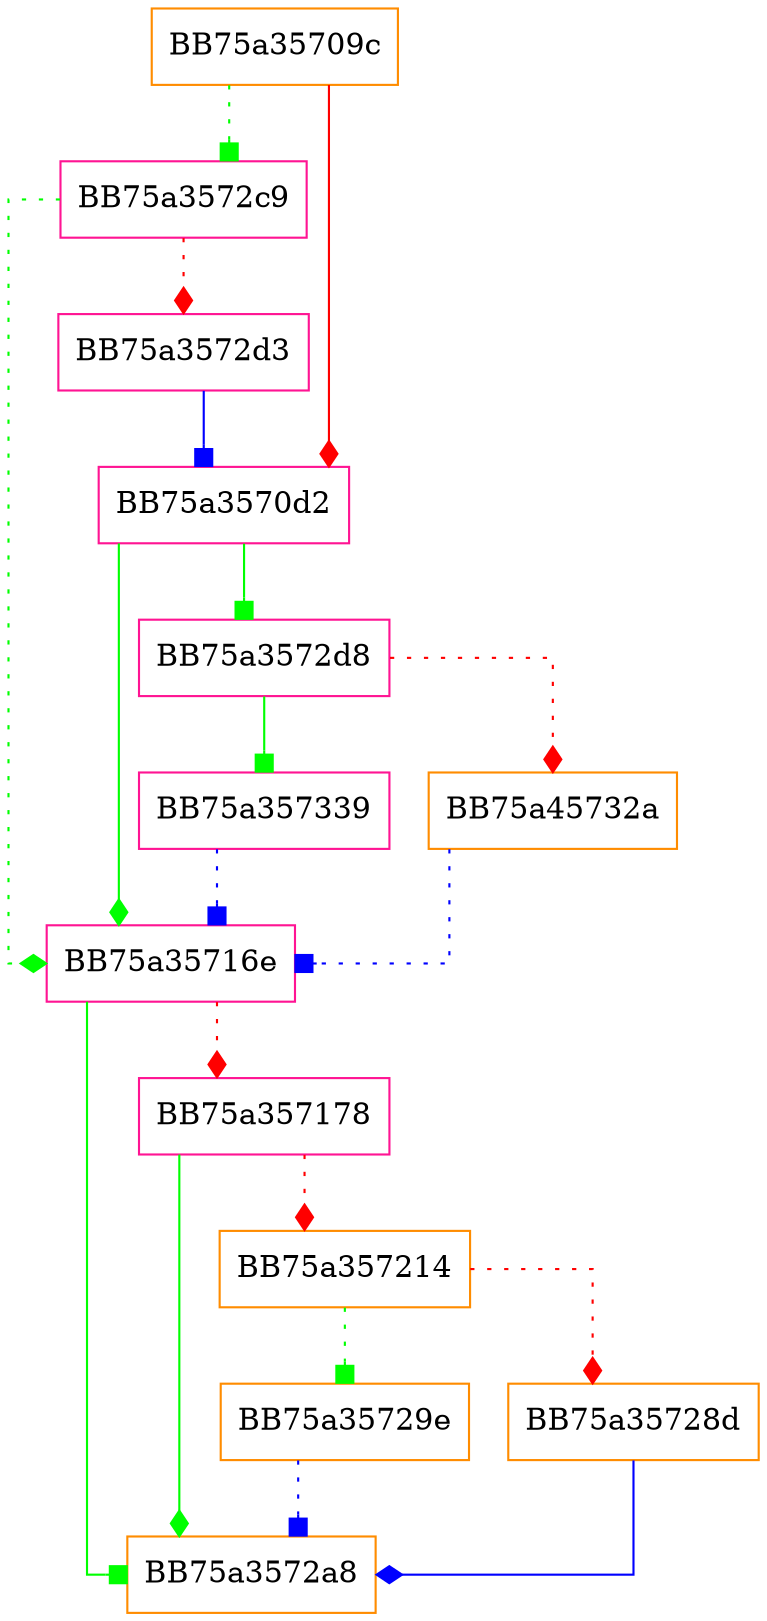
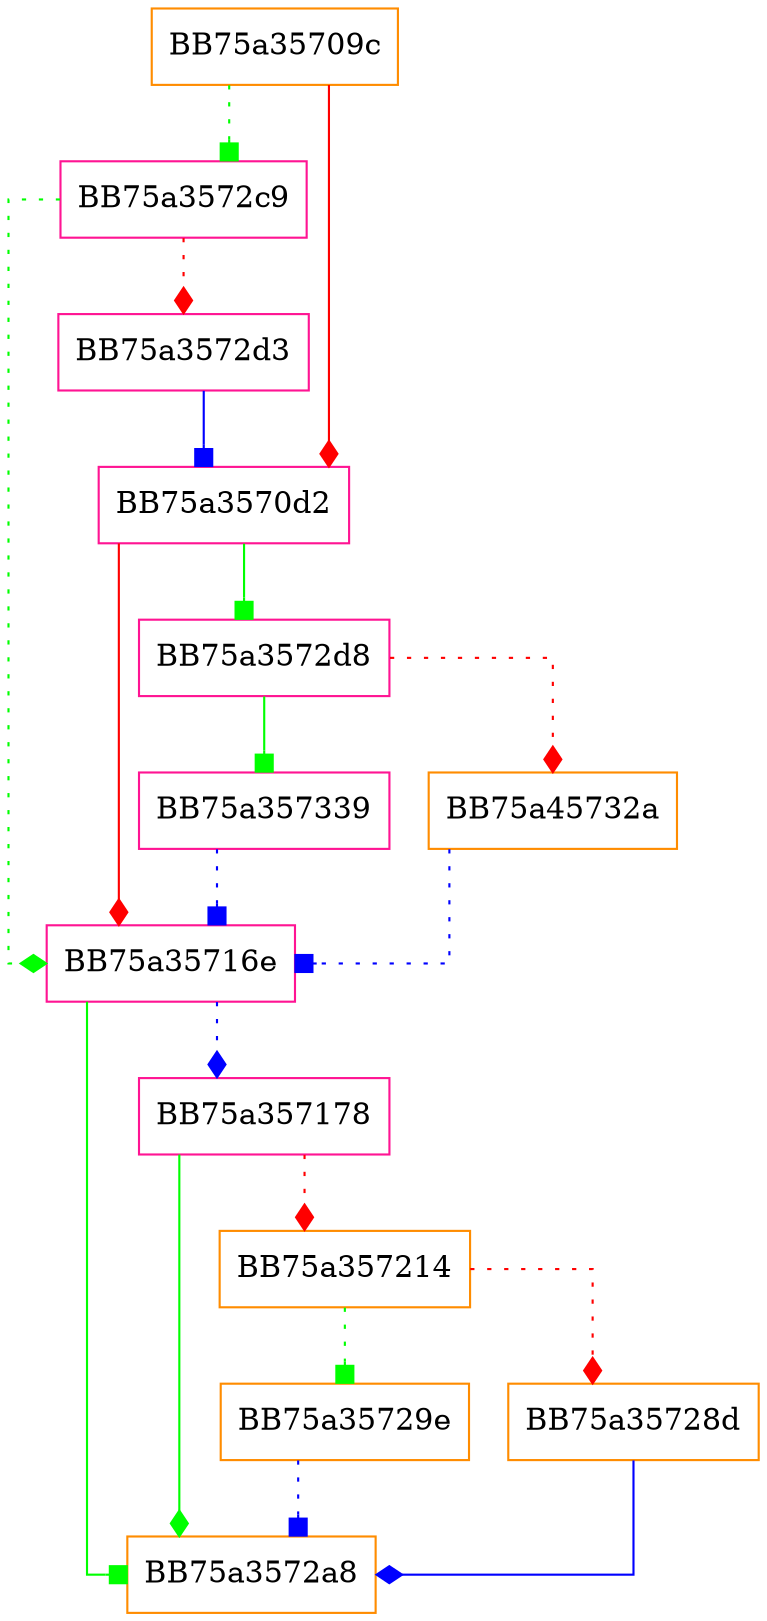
(119, 721) -> (119, 721)
(217, 1027) -> (217, 1027)
